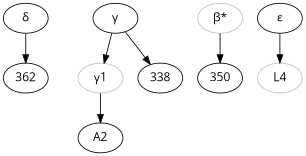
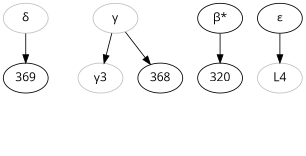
(26, 18) -> (26, 18)
(115, 18) -> (115, 18)
(220, 18) -> (220, 18)
(26, 78) -> (26, 78)
(100, 78) -> (100, 78)
(160, 78) -> (160, 78)
(220, 78) -> (220, 78)
(100, 138) -> none
